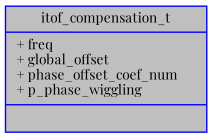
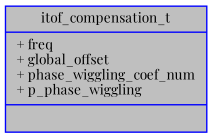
(97, 75) -> (106, 75)
